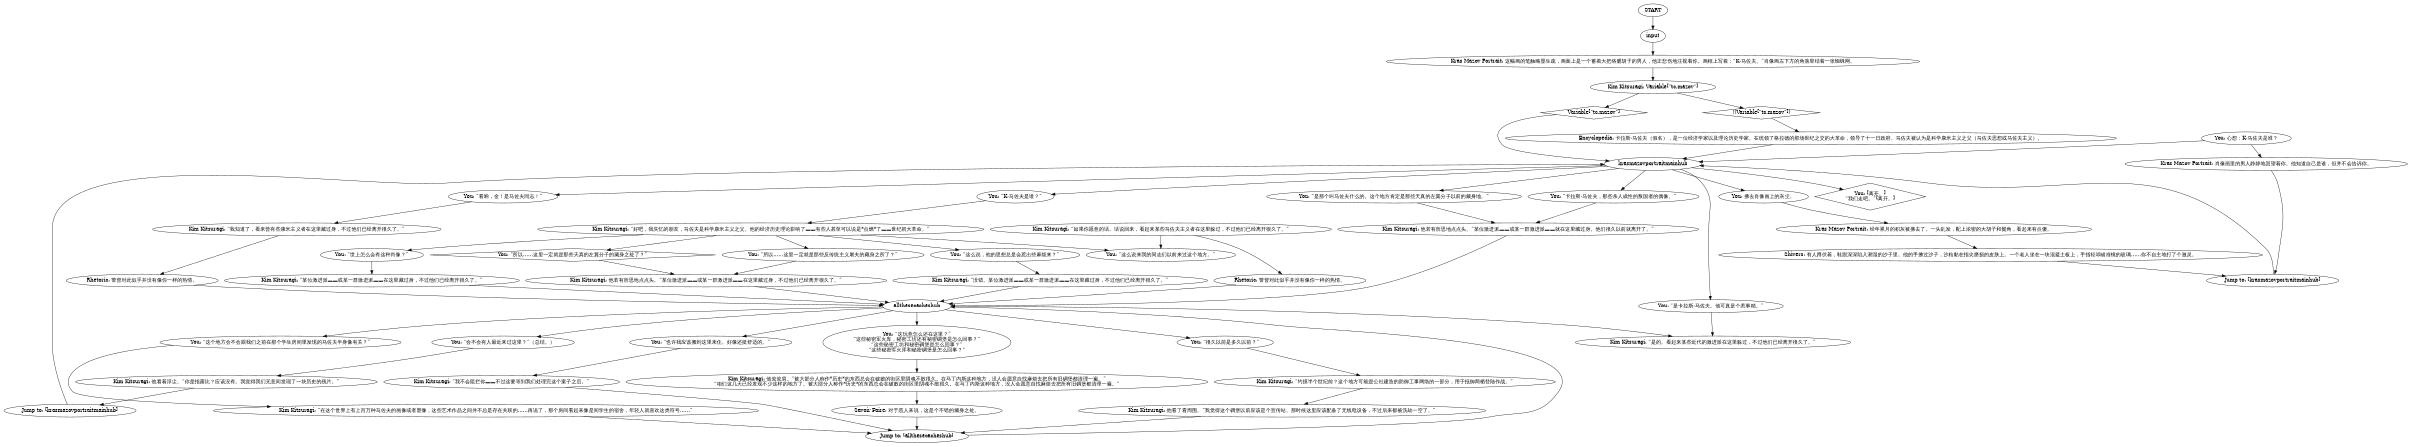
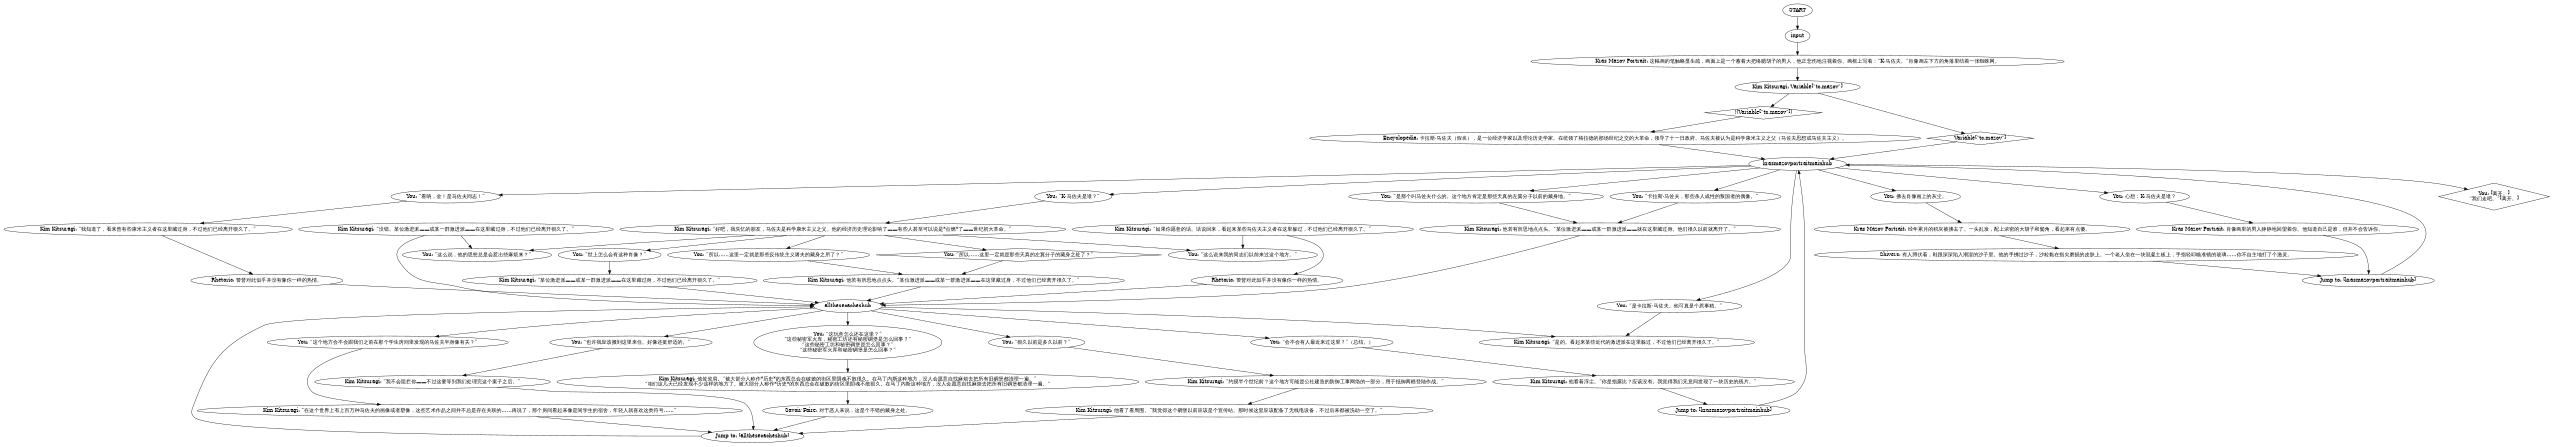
(1954, 152) -> (1970, 180)
(1026, 267) -> (465, 241)
